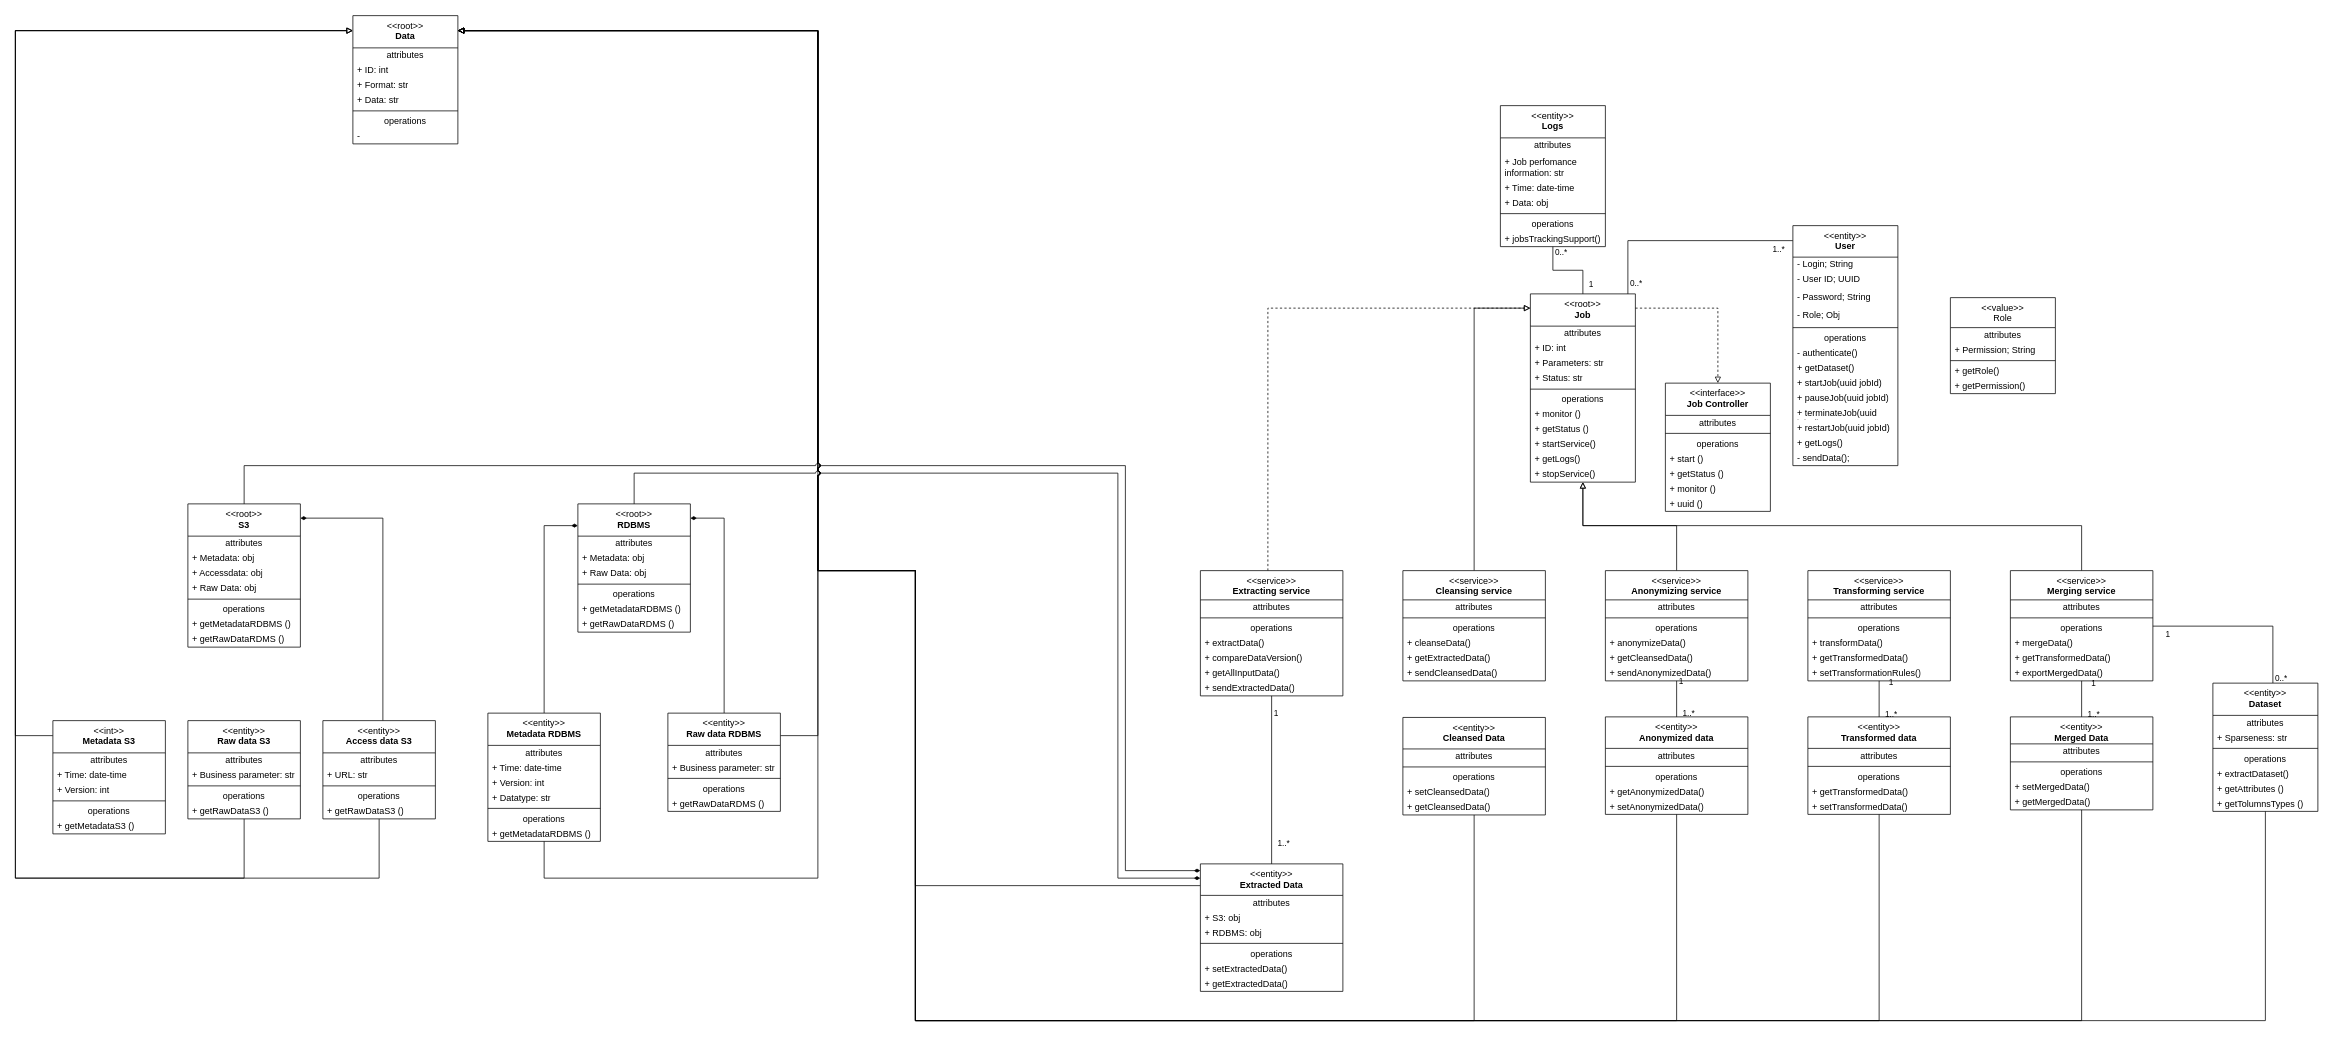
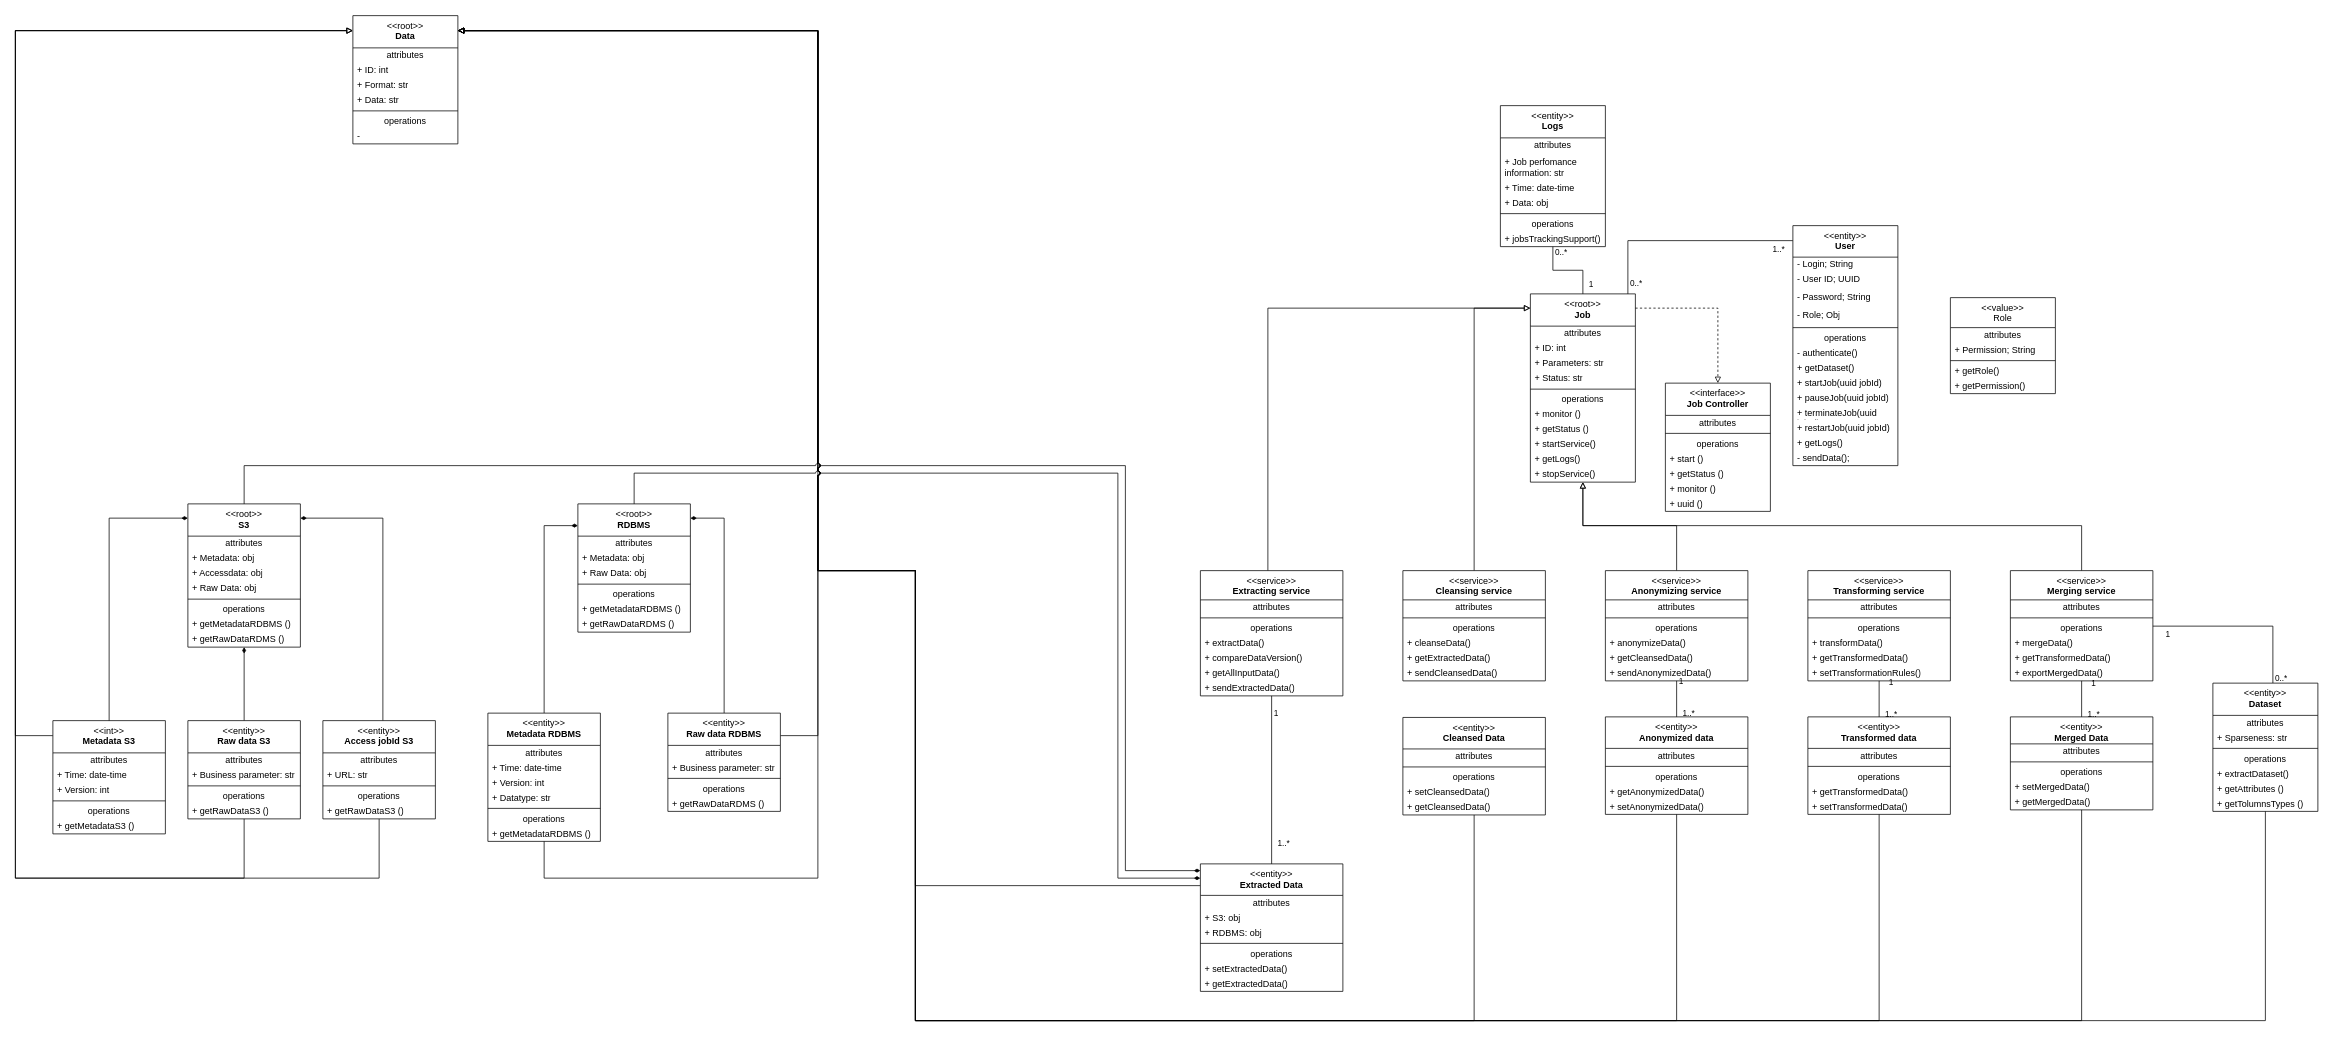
(1268, 337) -> (1268, 337)
none -> (109, 518)
none -> (244, 654)
(379, 736) -> (379, 736)
